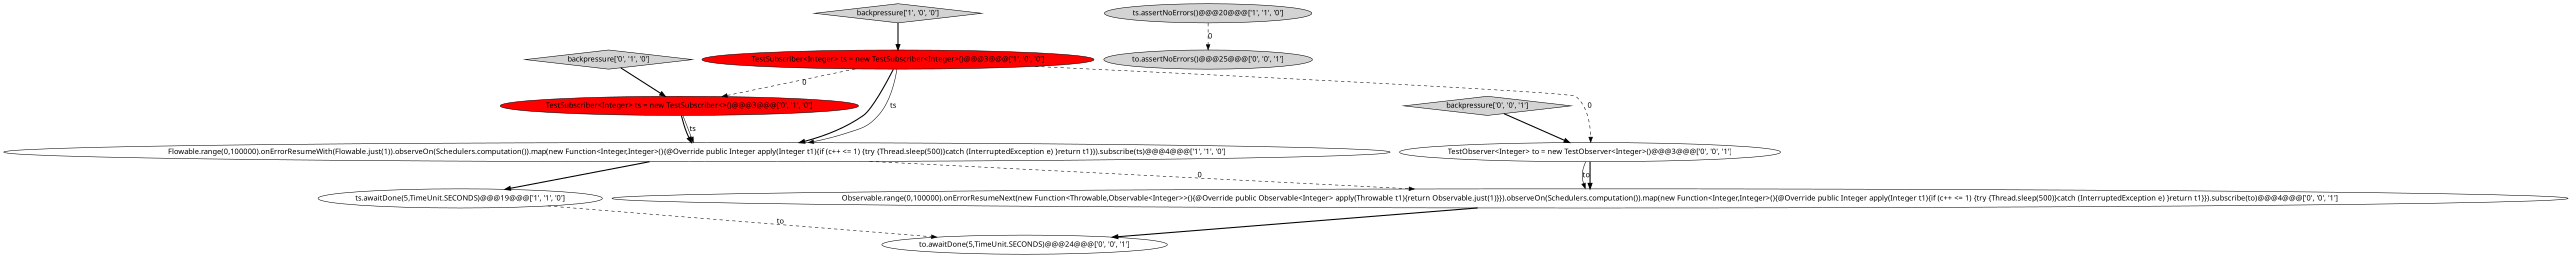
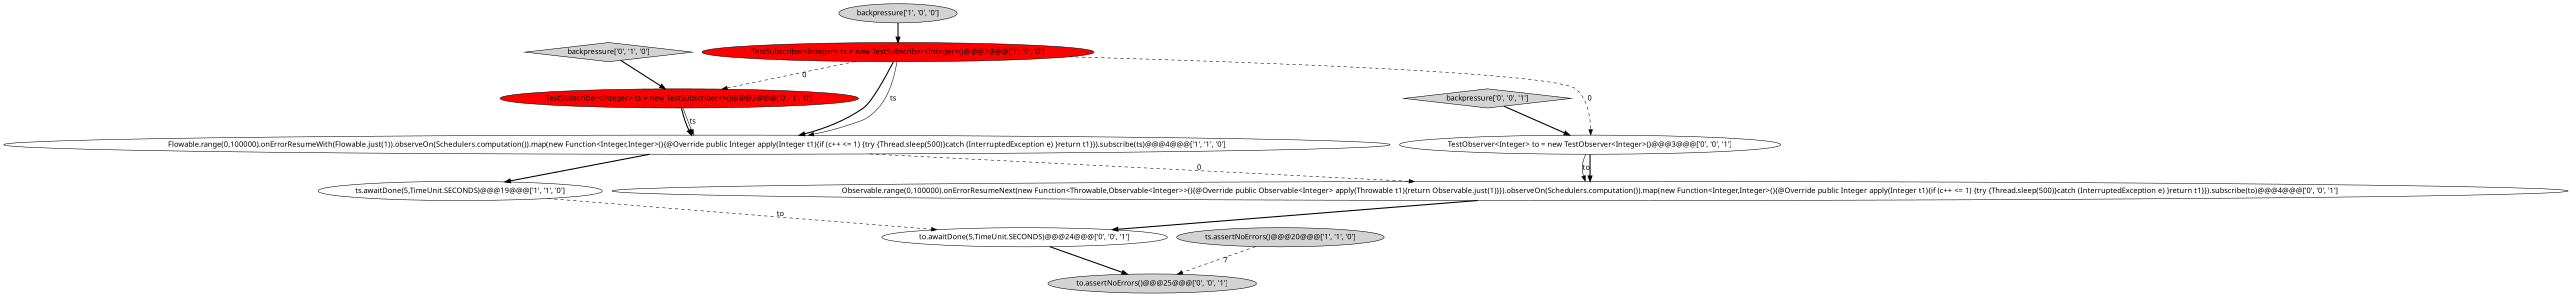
(898, 13) -> (898, 13)
(1210, 36) -> (1226, 260)
none -> (1086, 260)
